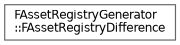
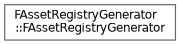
(90, 22) -> (90, 22)
